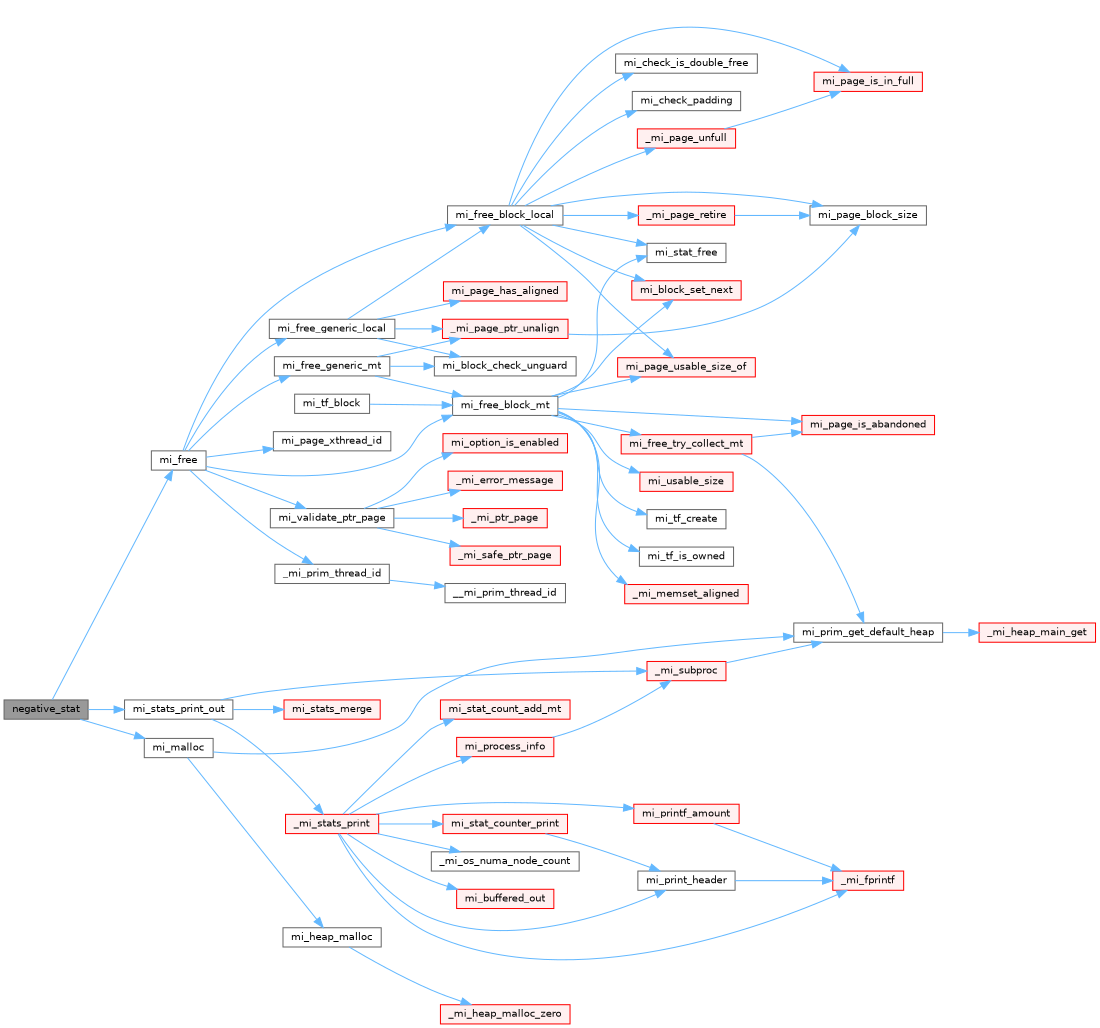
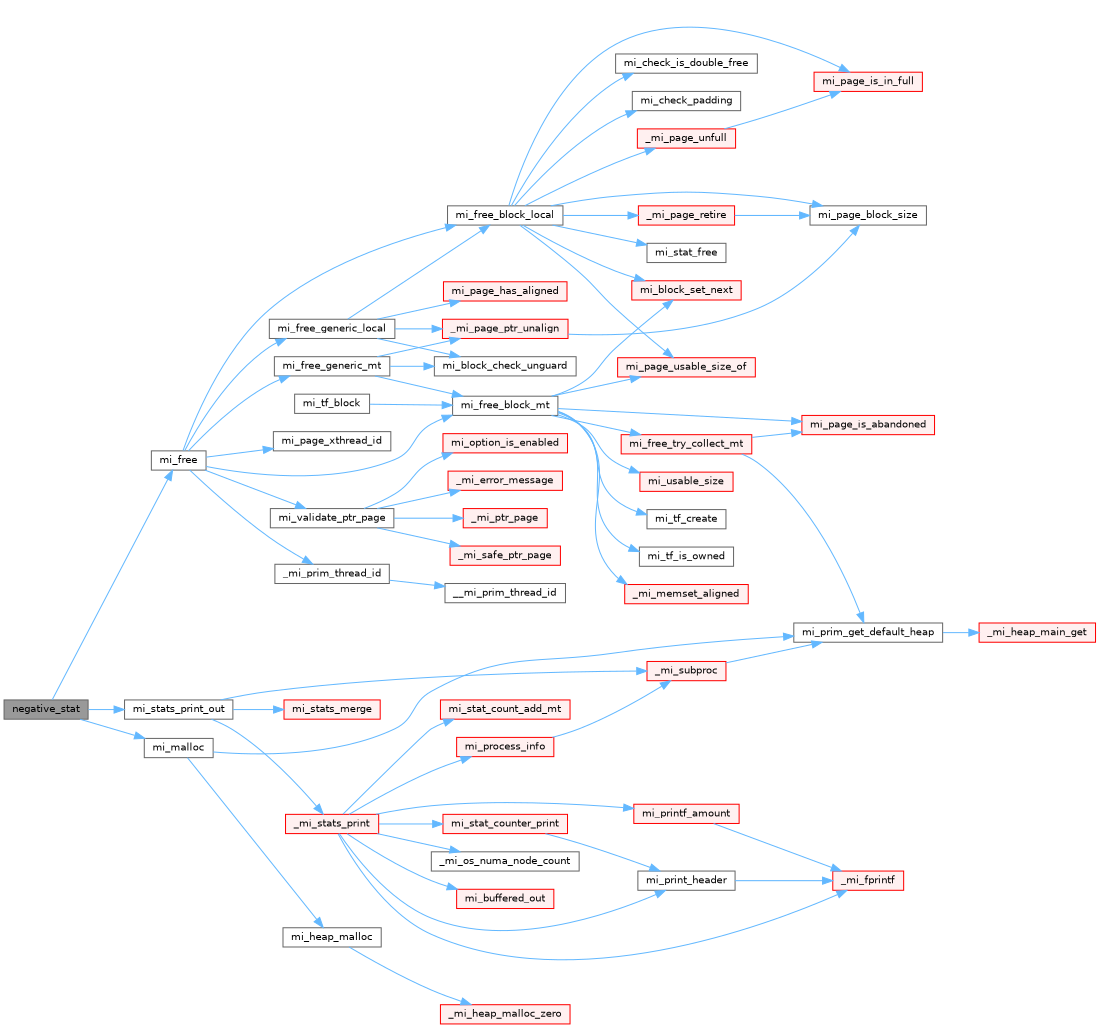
(597, 328) -> none
